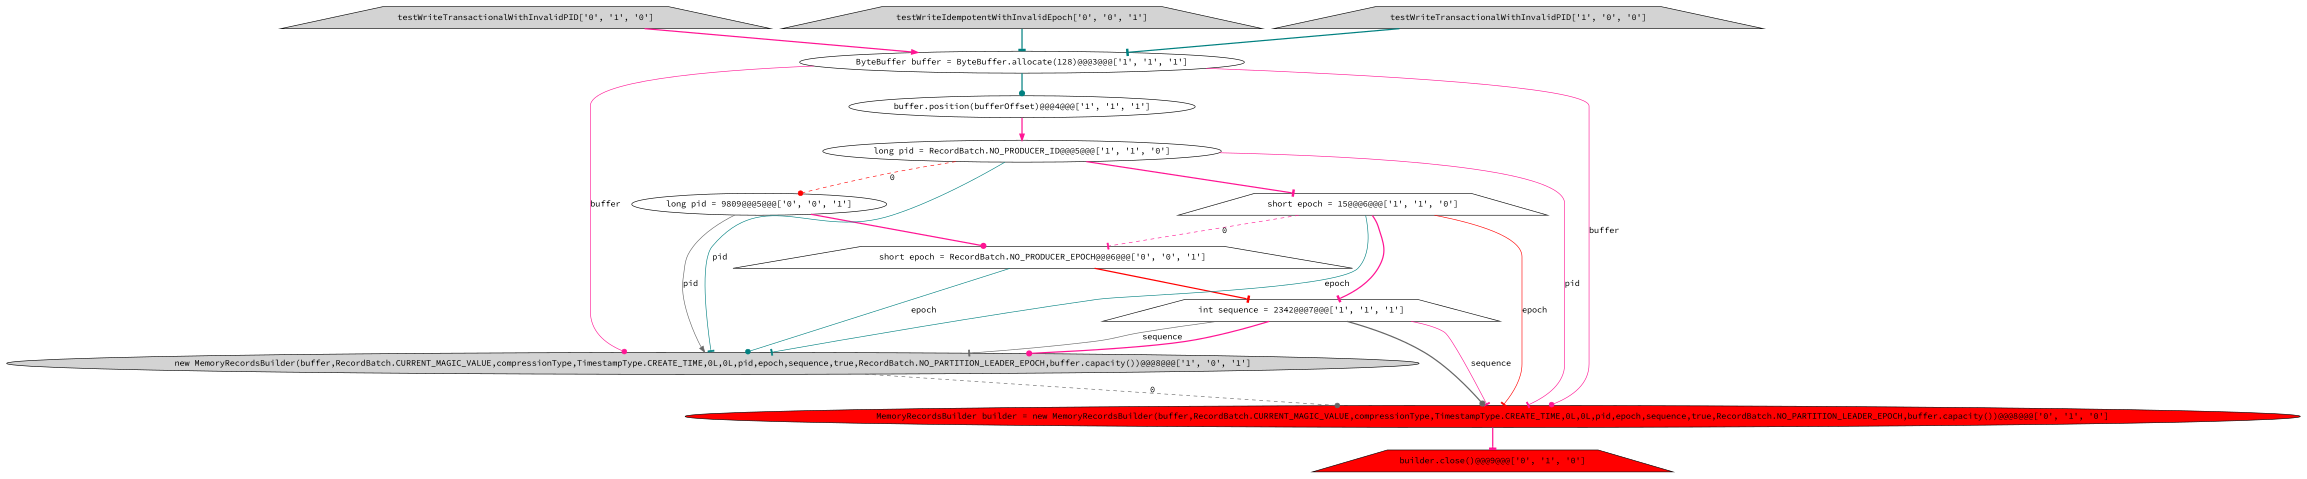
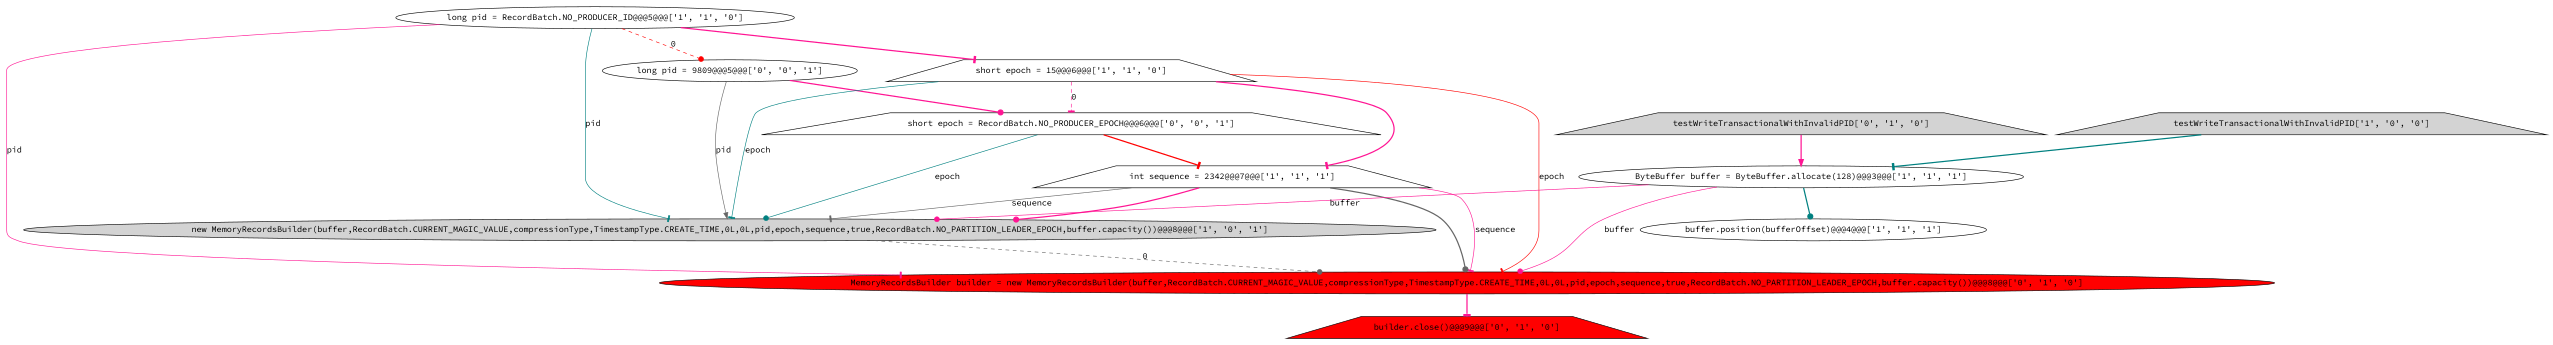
(1022, 18) -> none
(1022, 126) -> none
